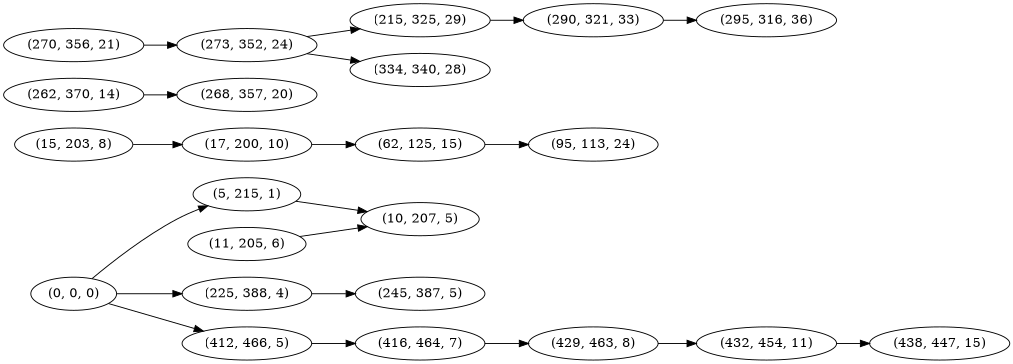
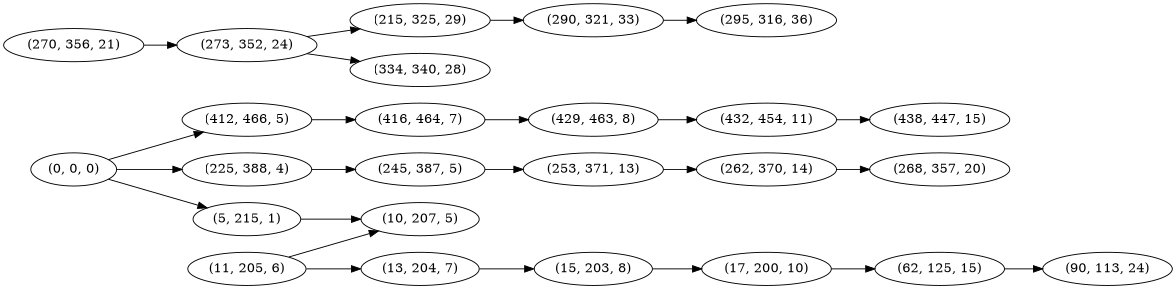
(593, 145) -> (1107, 269)
none -> (593, 169)
none -> (420, 269)
